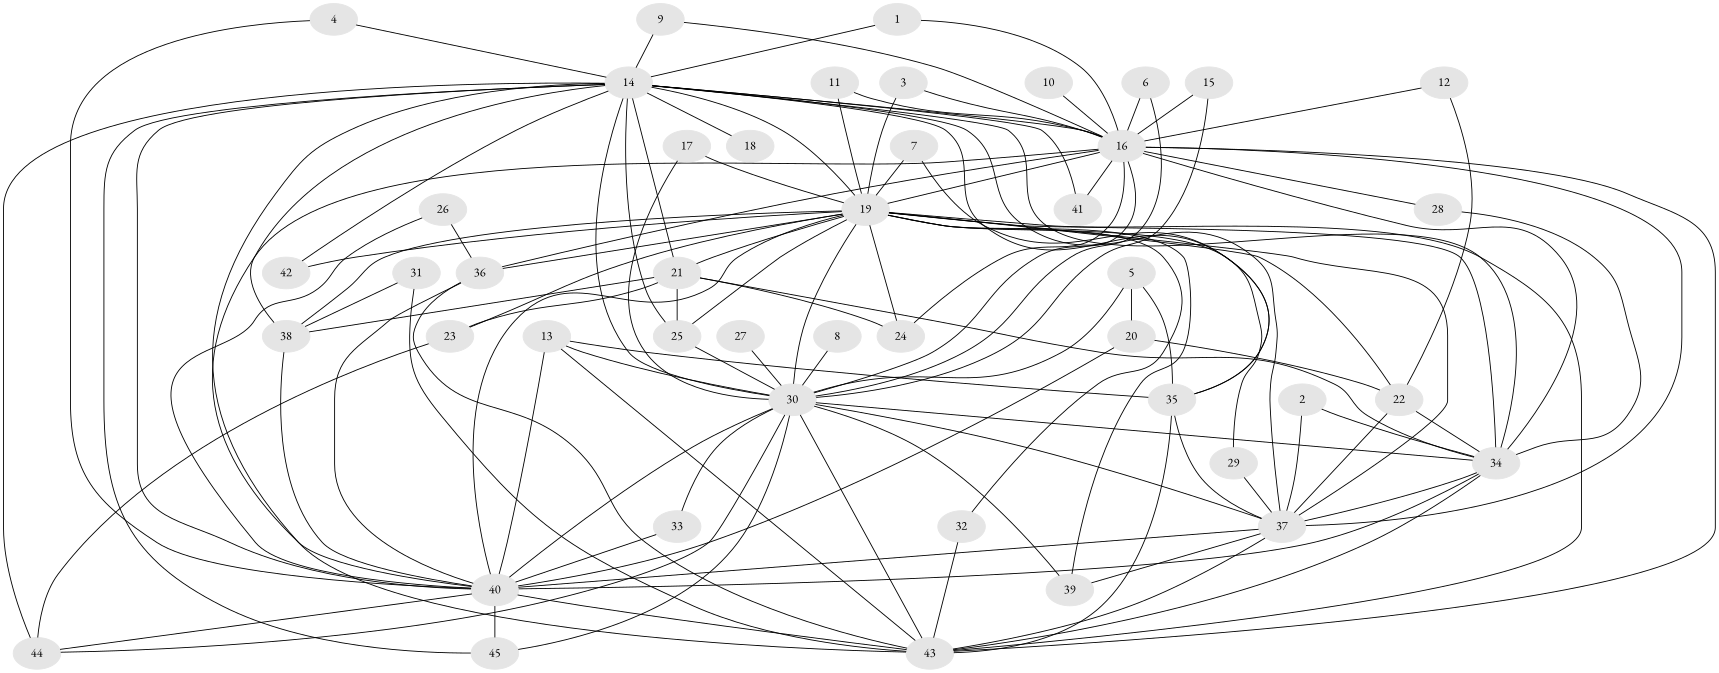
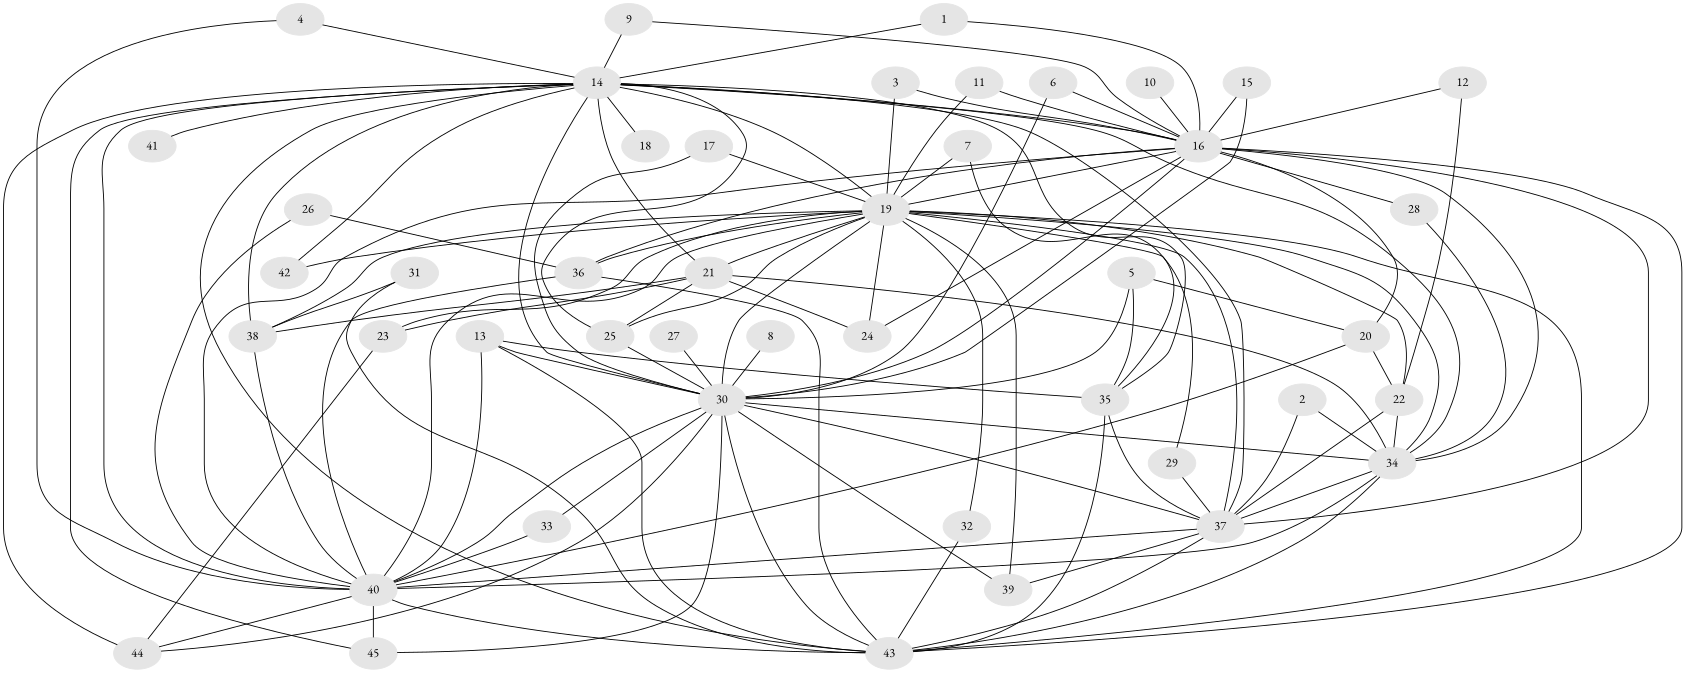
(1100, 178) -> (1347, 208)
